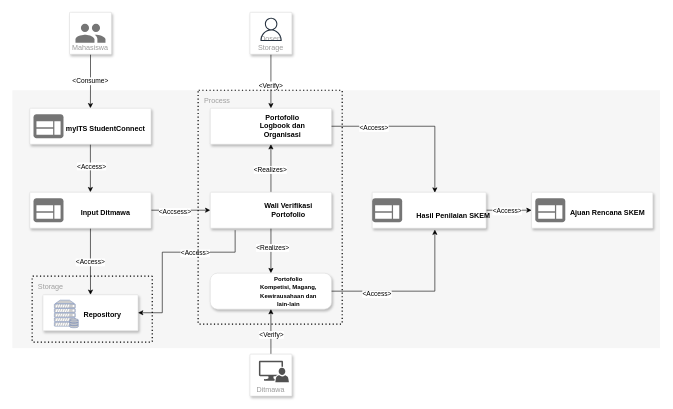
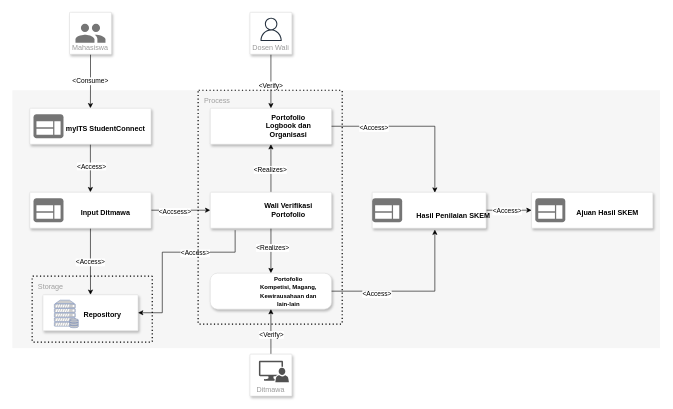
(271, 43) -> (271, 47)
(283, 126) -> (289, 126)
(608, 210) -> (608, 210)
